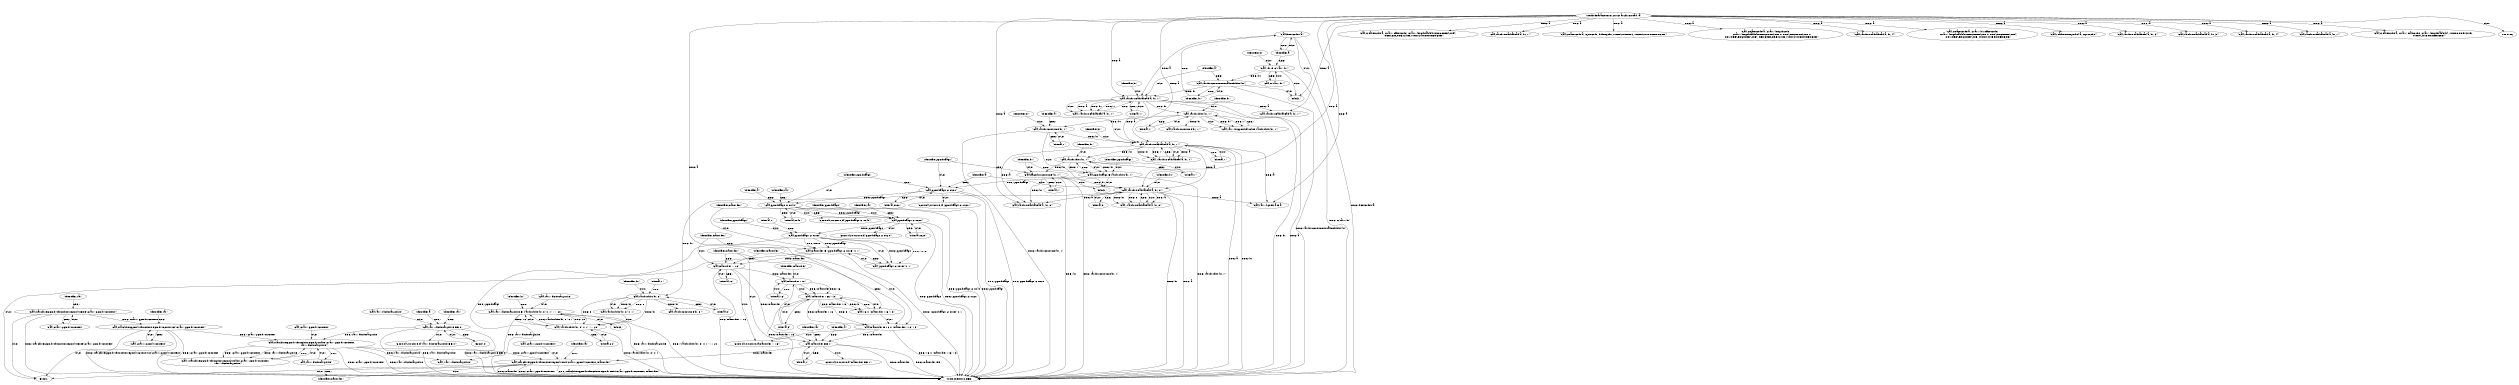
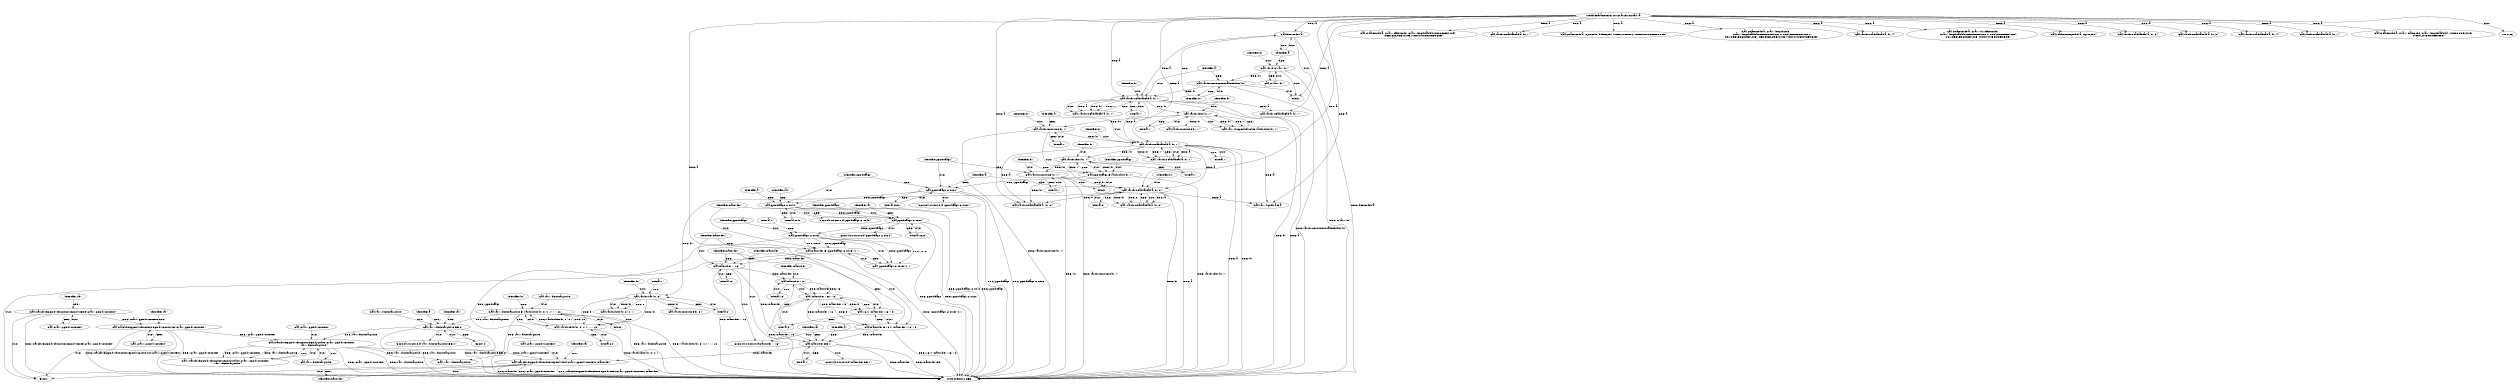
none -> (1435, 17)
(1042, 175) -> (1042, 175)
(647, 297) -> (647, 297)
(788, 304) -> (788, 304)
(795, 308) -> (825, 319)
none -> (476, 318)
(521, 319) -> (521, 319)
none -> (877, 321)
